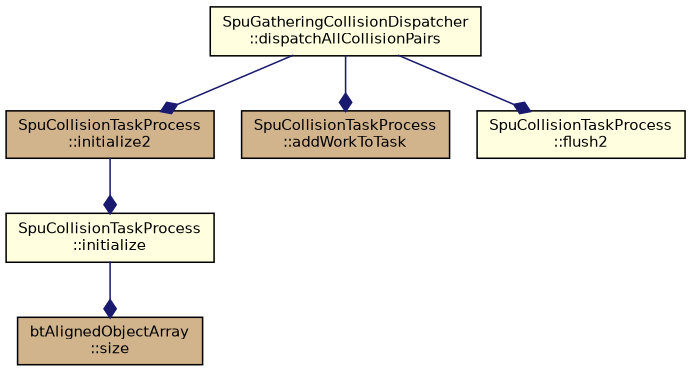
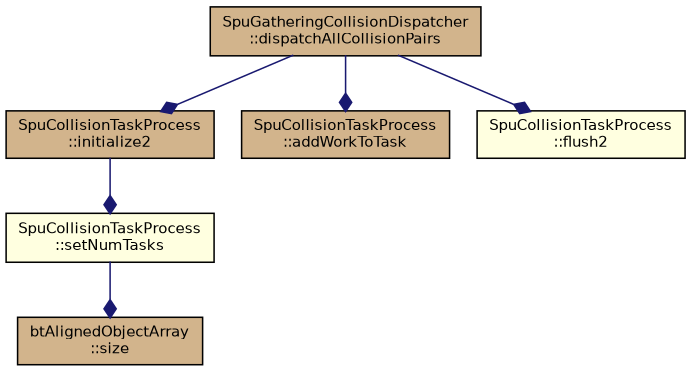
(346, 31) -> (346, 31)
(110, 238) -> (110, 238)
